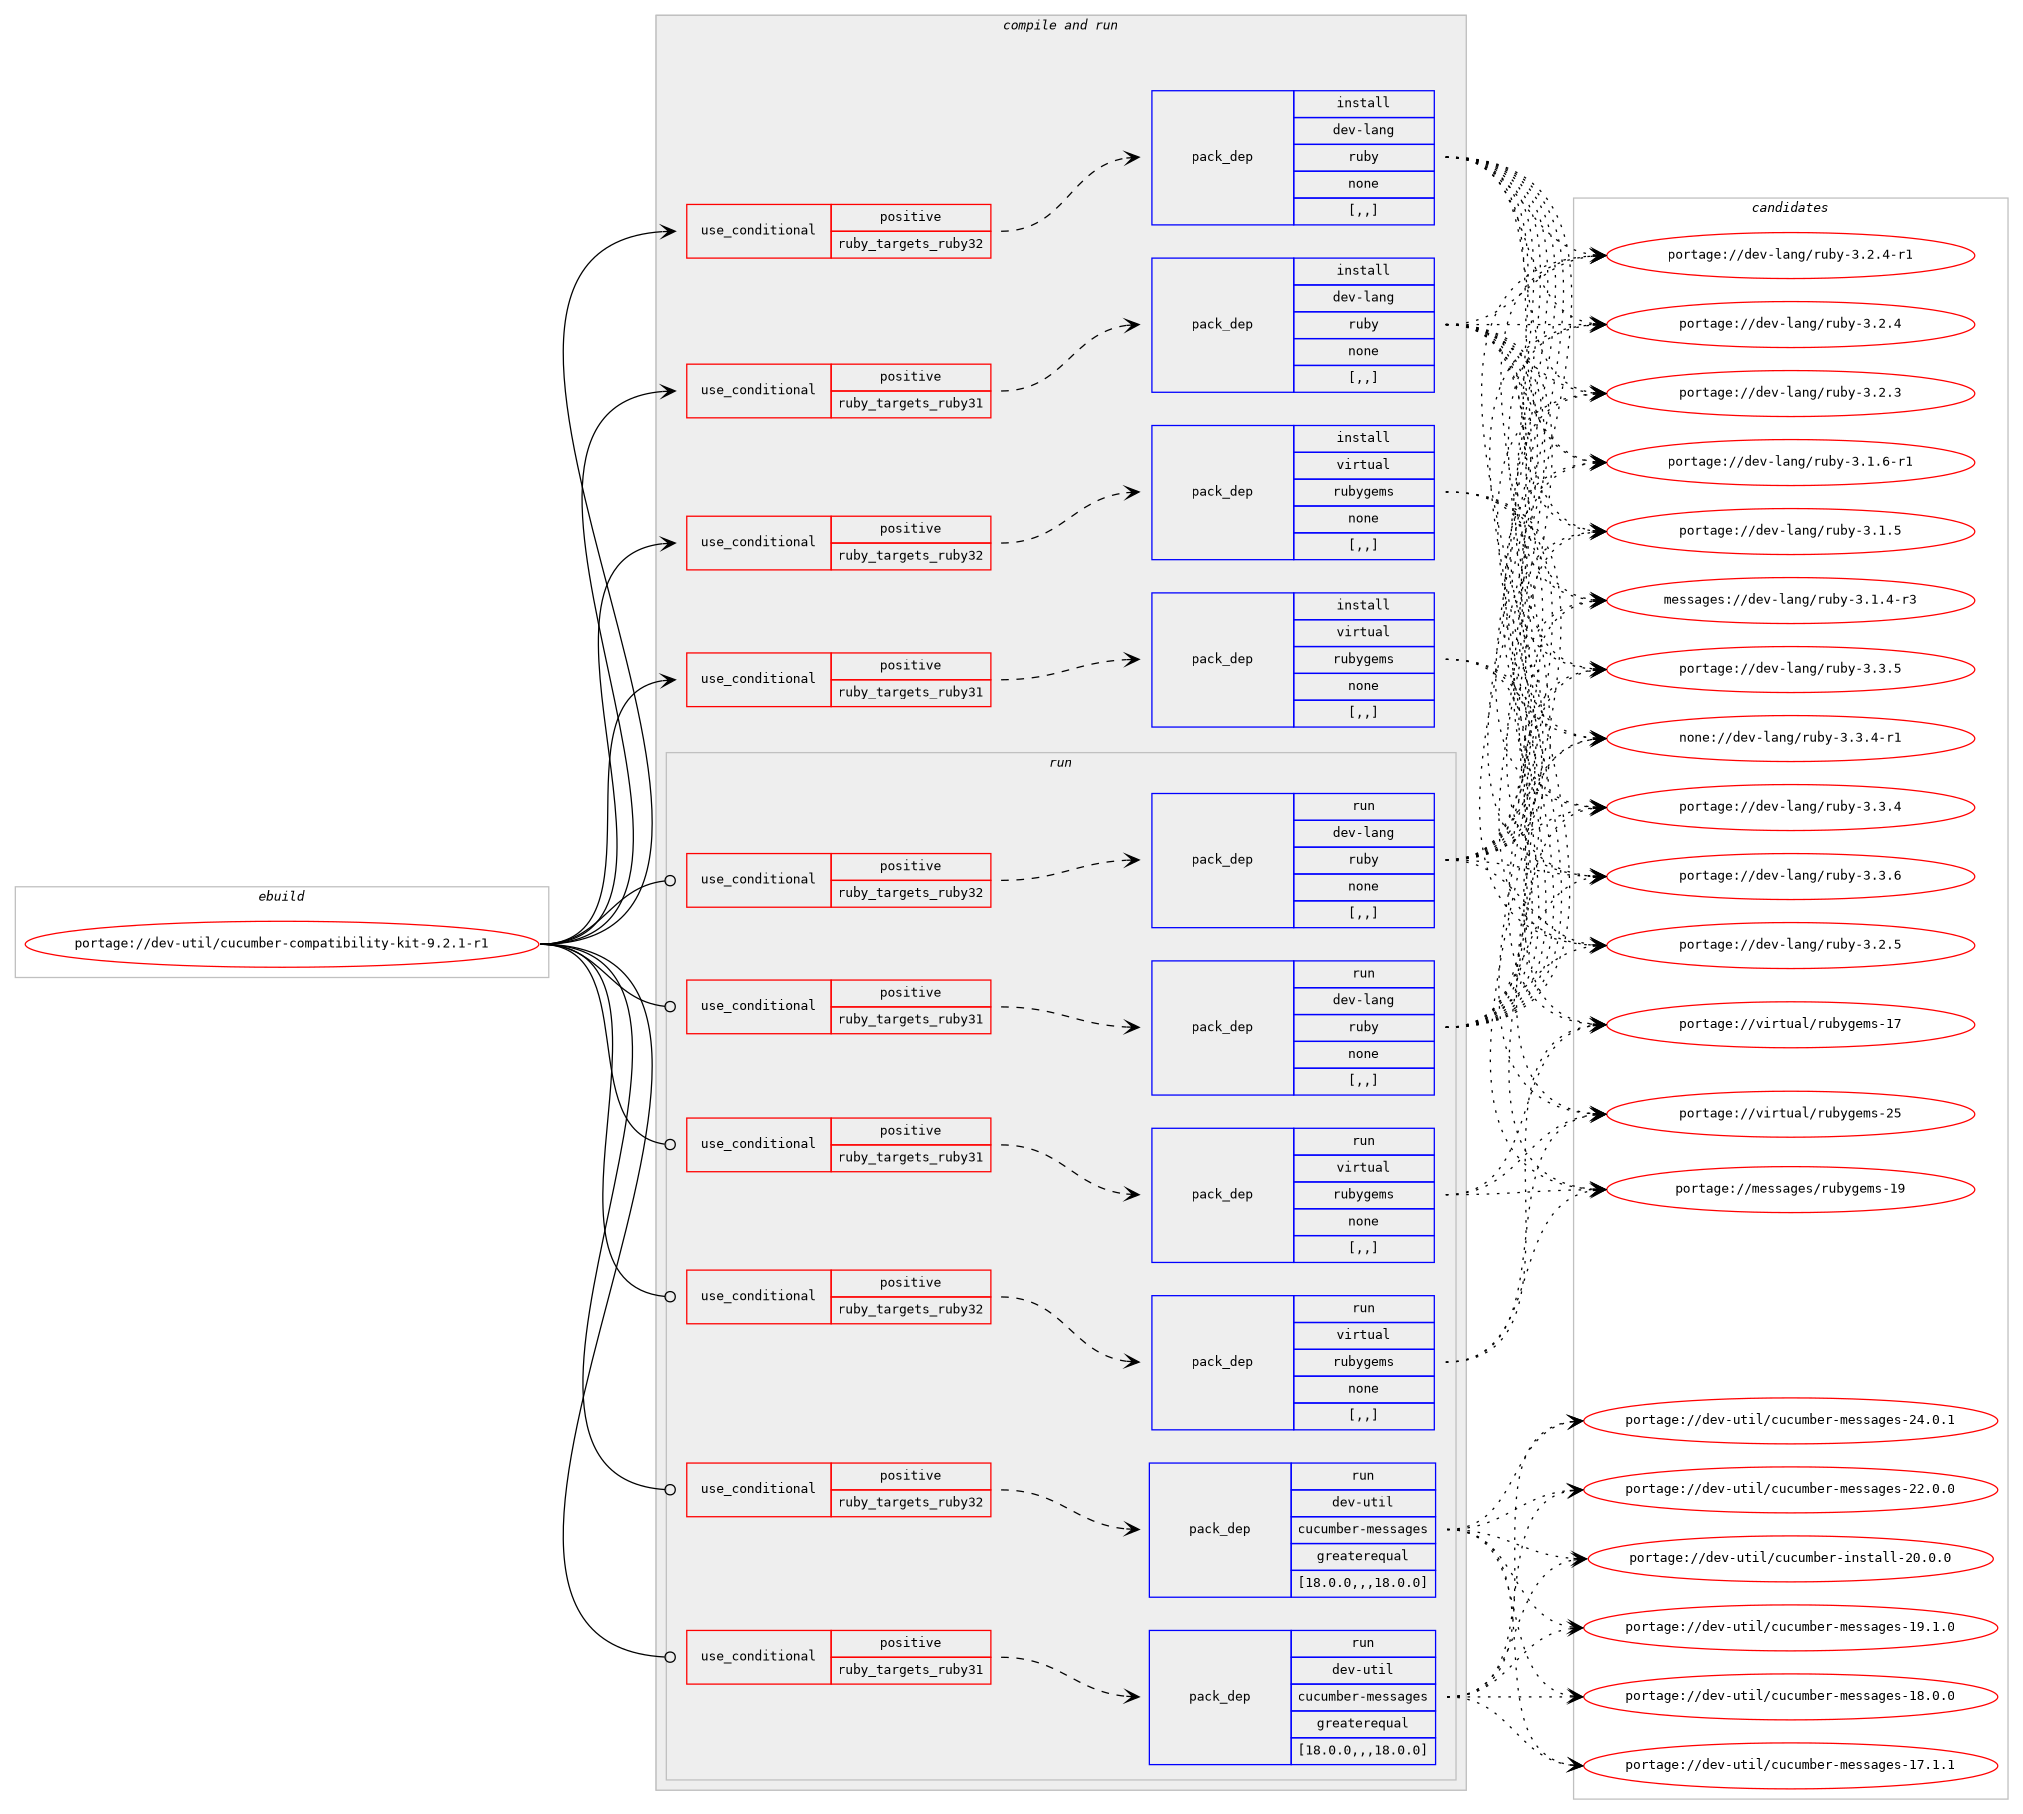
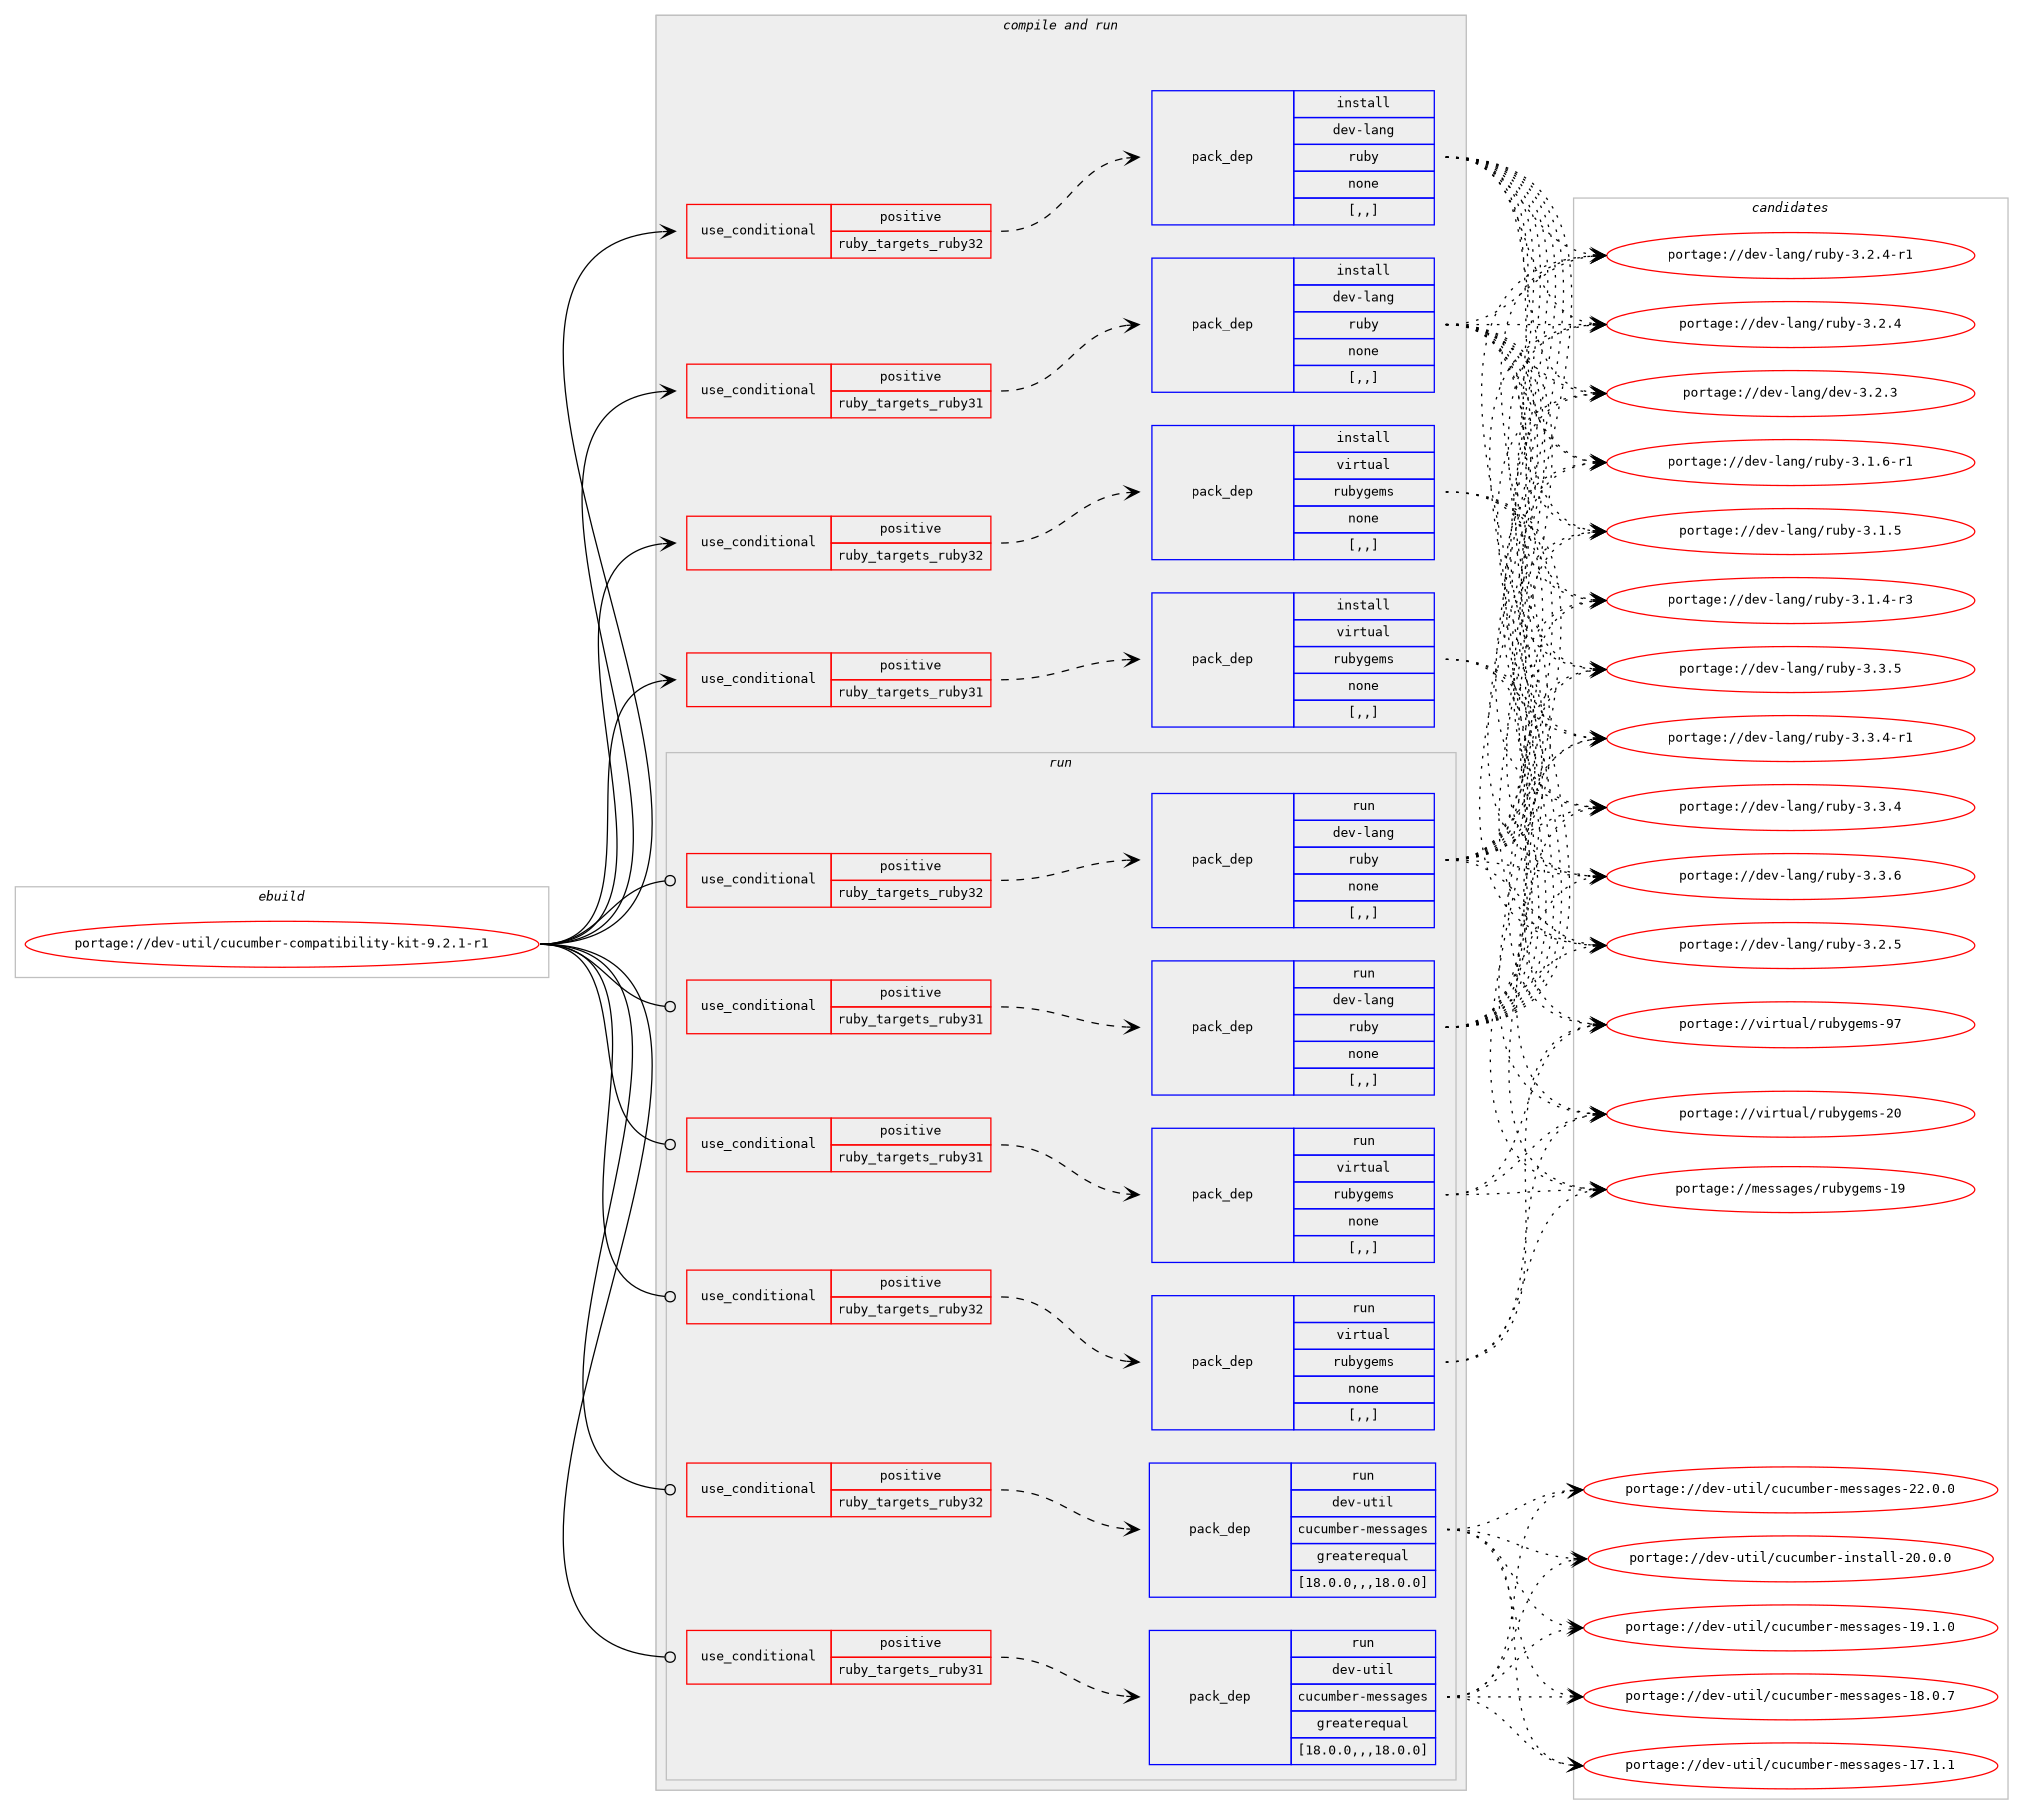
(1791, 394) -> (1791, 394)
(1791, 601) -> (1791, 601)
(1791, 739) -> (1791, 739)
(1791, 1025) -> (1791, 1025)
(1791, 1114) -> (1791, 1114)
(1791, 1421) -> none
(1791, 1697) -> (1791, 1697)
